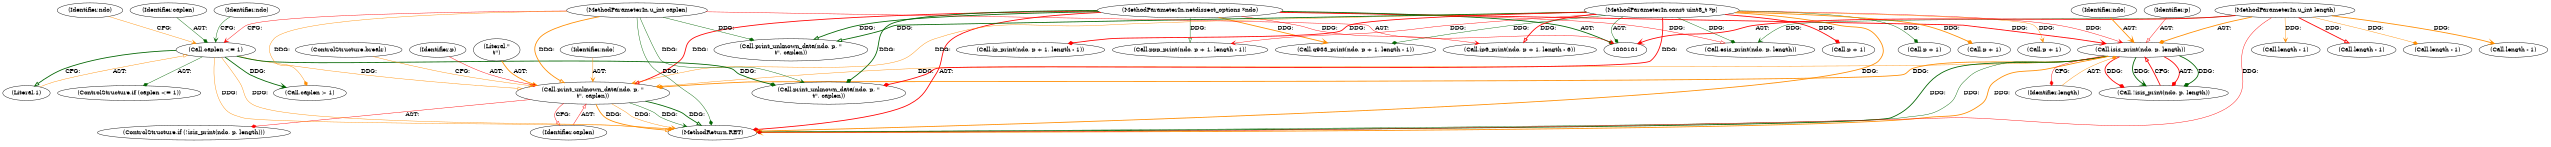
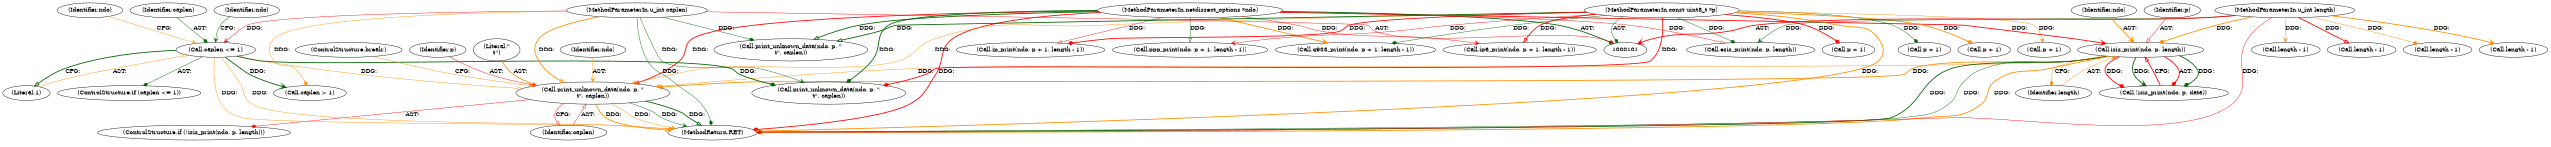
(1930, 16) -> none
(256, 28) -> (256, 28)
(2225, 28) -> (2225, 28)
none -> (1112, 30)
(1520, 50) -> (1520, 50)
(2072, 62) -> (2072, 62)
(947, 71) -> (947, 71)
(2164, 93) -> (2164, 93)
